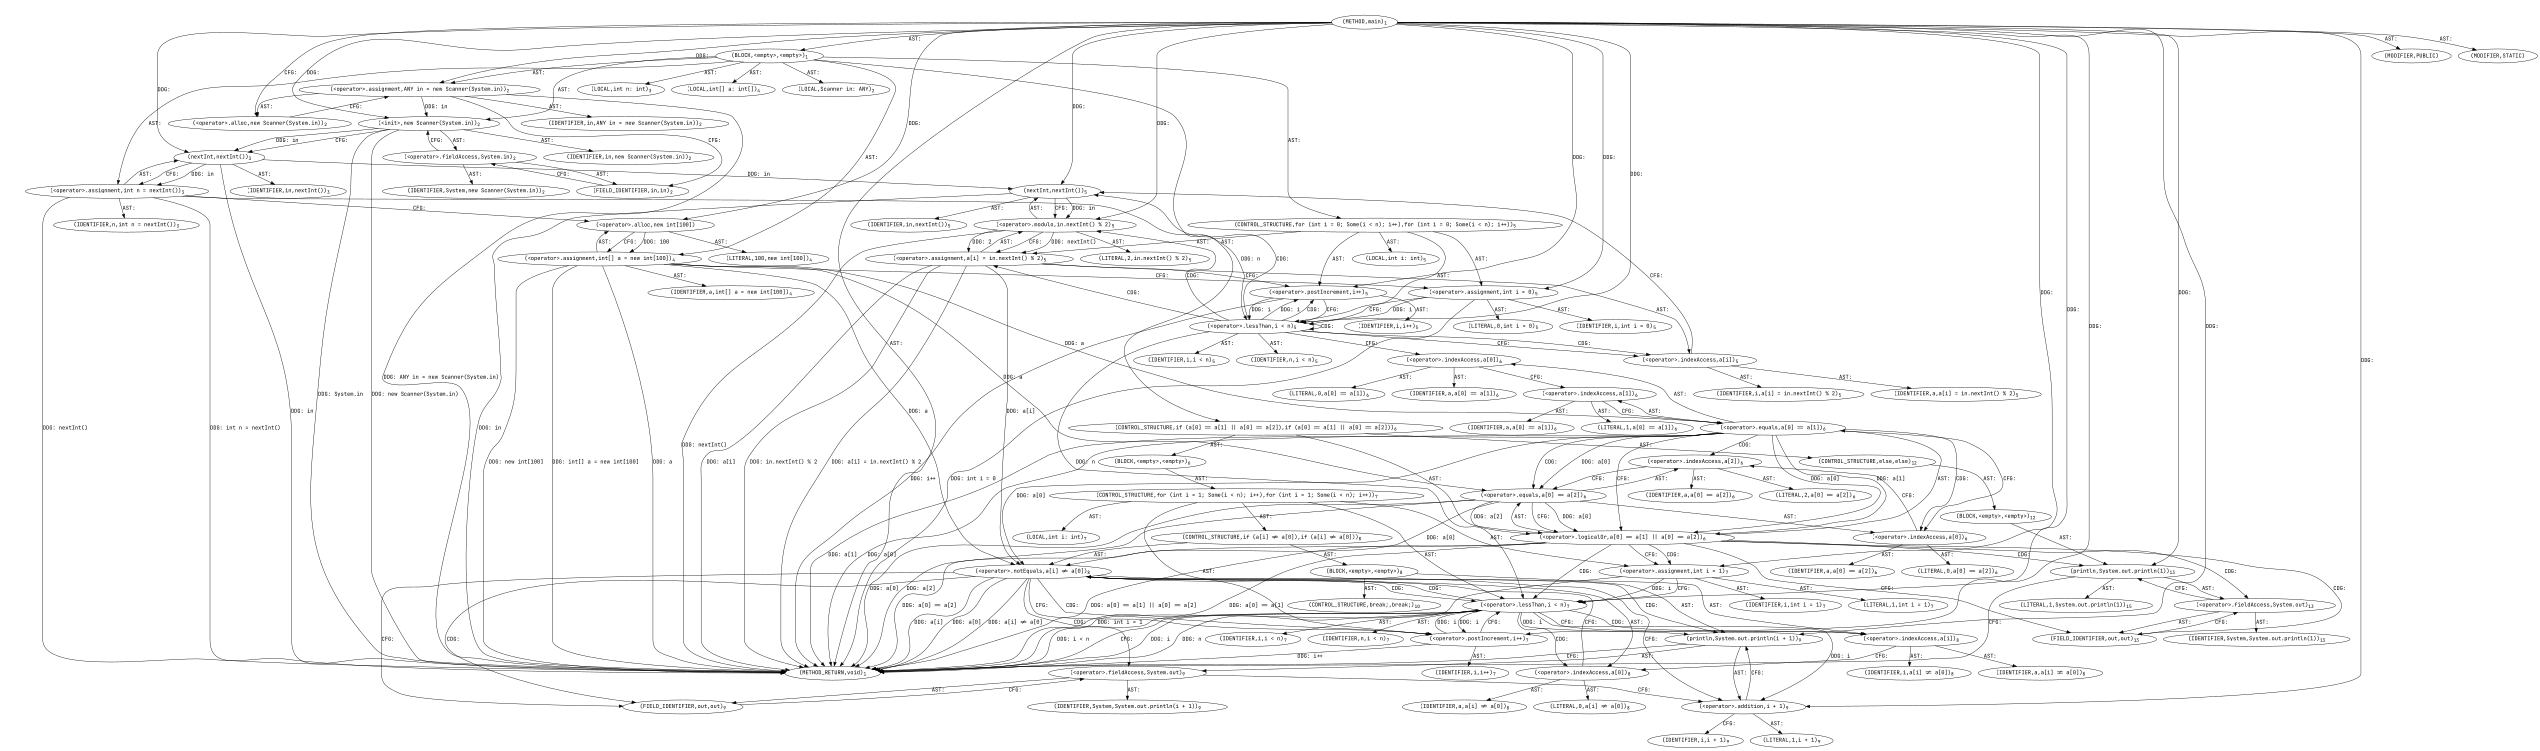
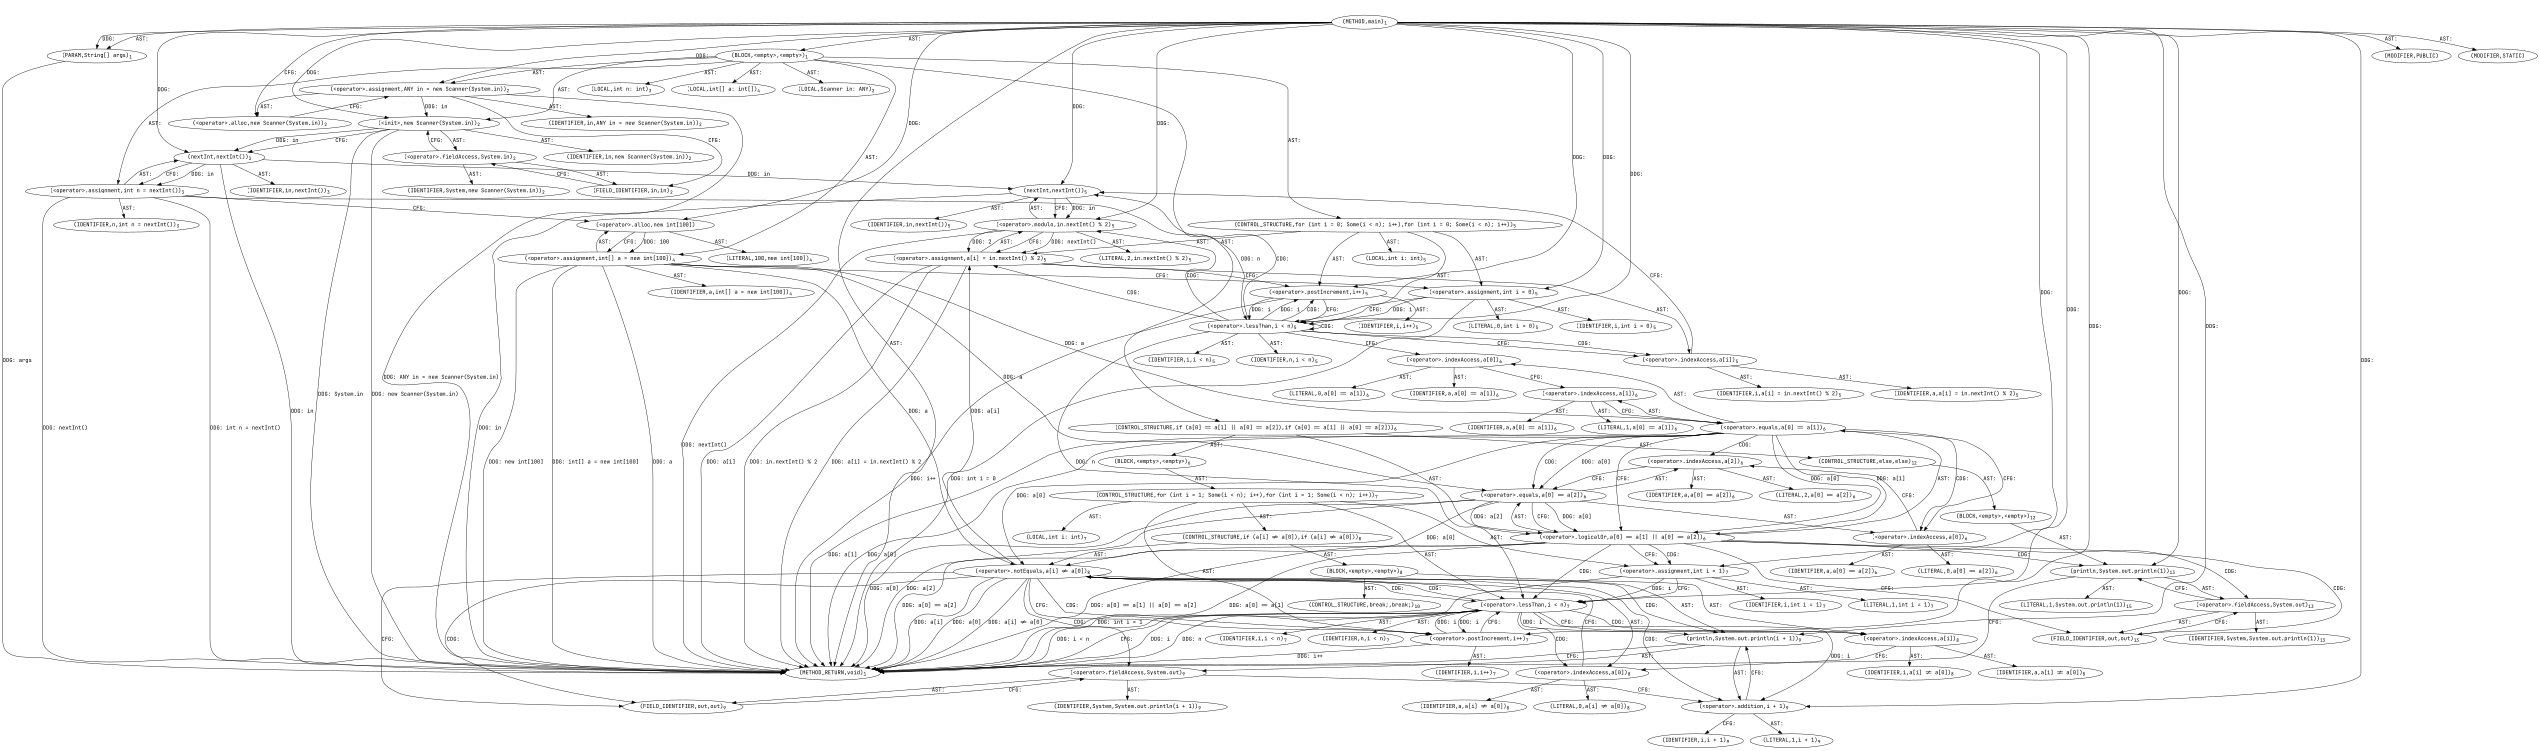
none -> (97, 56)
(1006, 412) -> (973, 441)
(1653, 639) -> (1653, 639)
